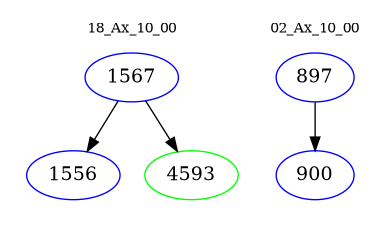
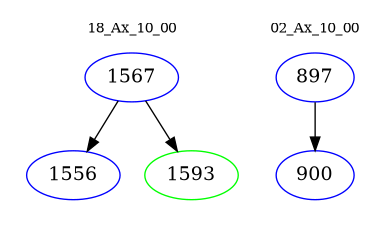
(192, 175) -> (192, 175)
